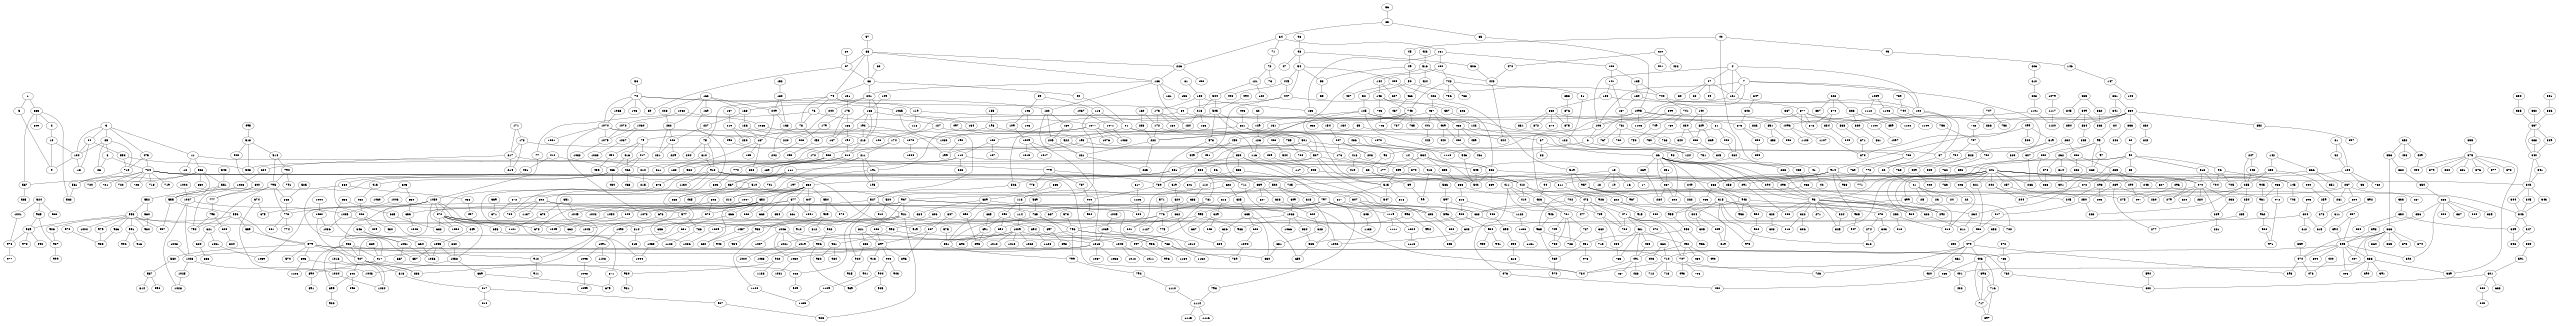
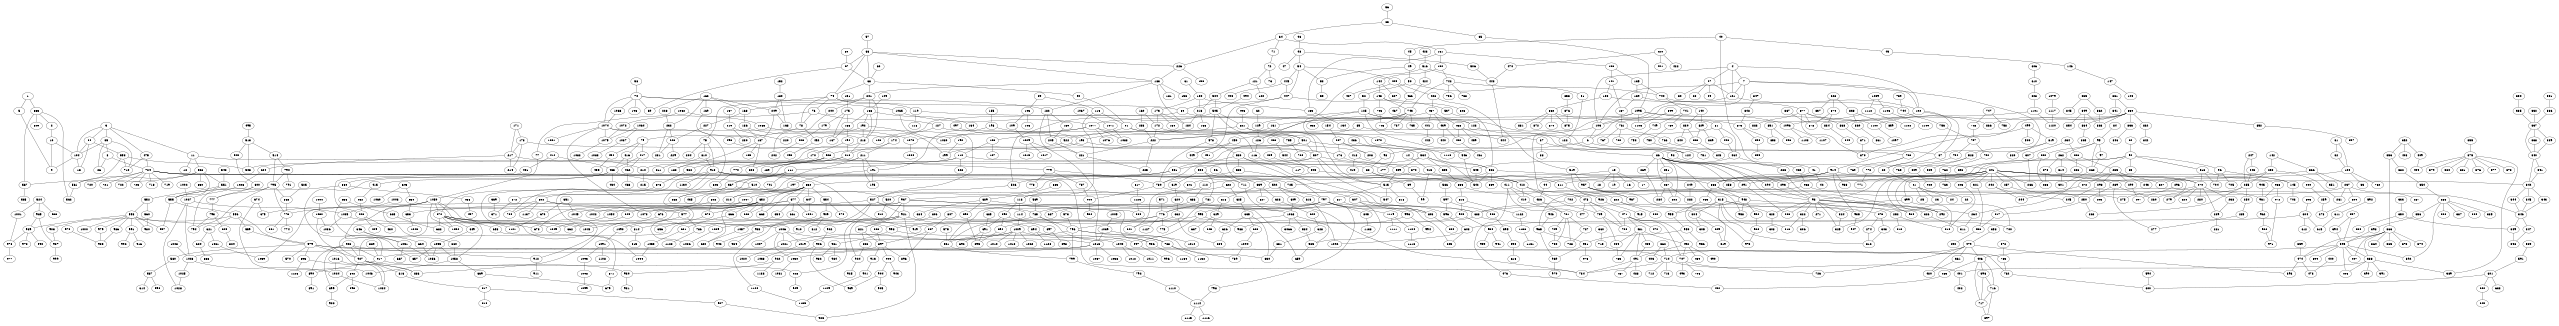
(108, 176) -> (103, 176)
(1288, 229) -> (1288, 229)
(1411, 229) -> (1411, 229)
